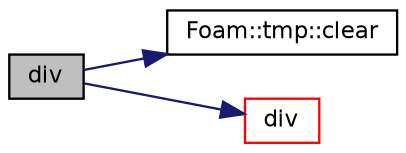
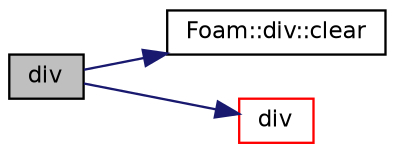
(282, 33) -> (276, 33)
